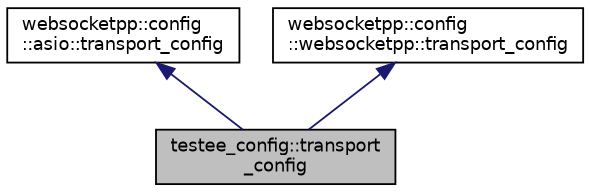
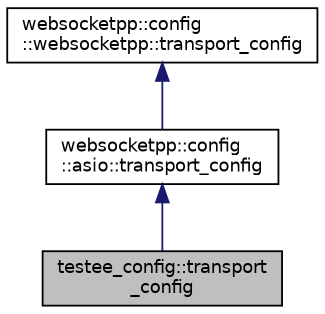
(345, 102) -> (162, 105)
